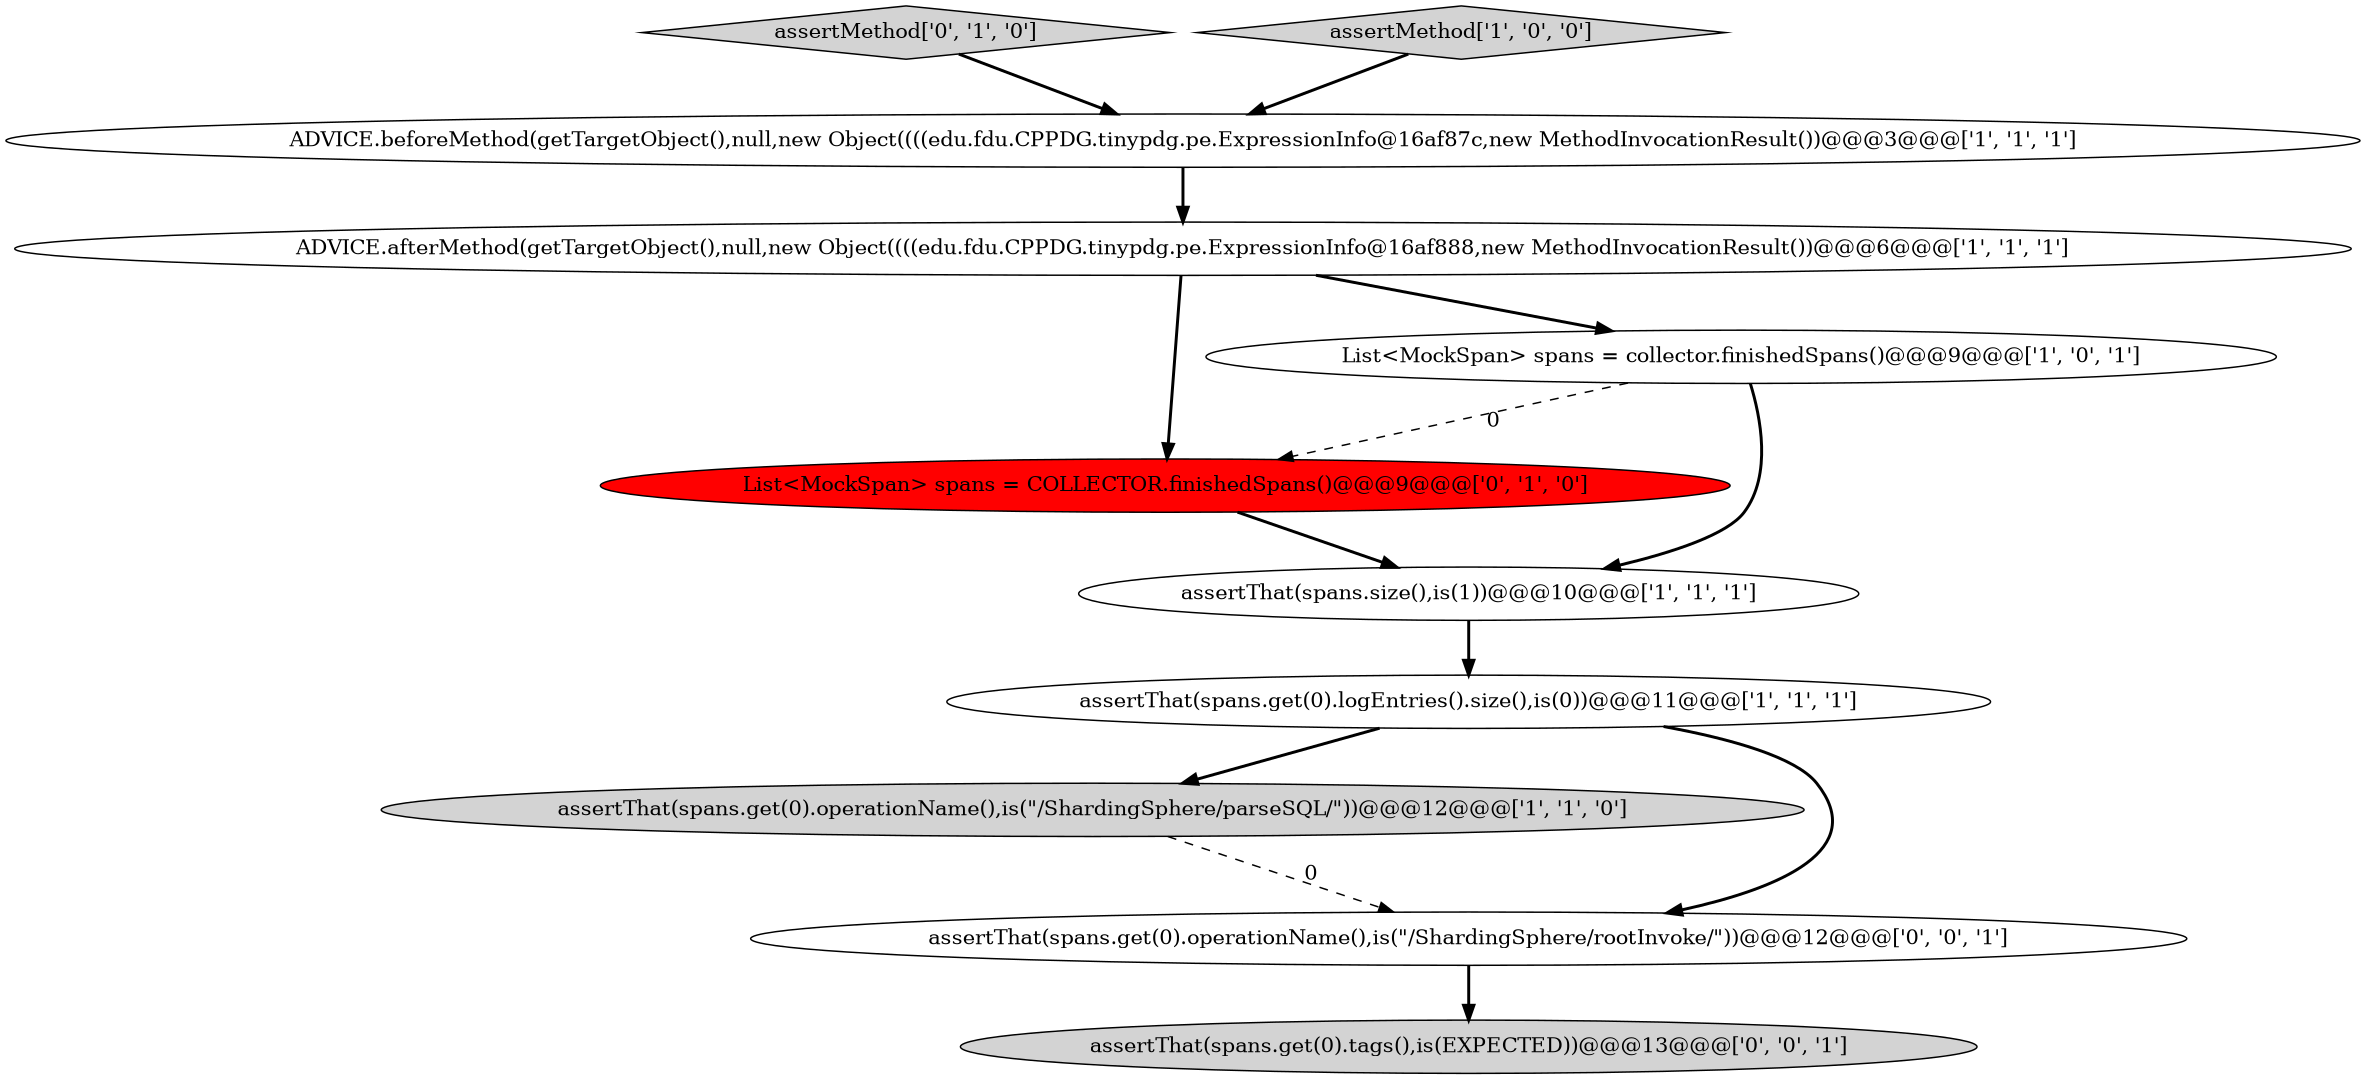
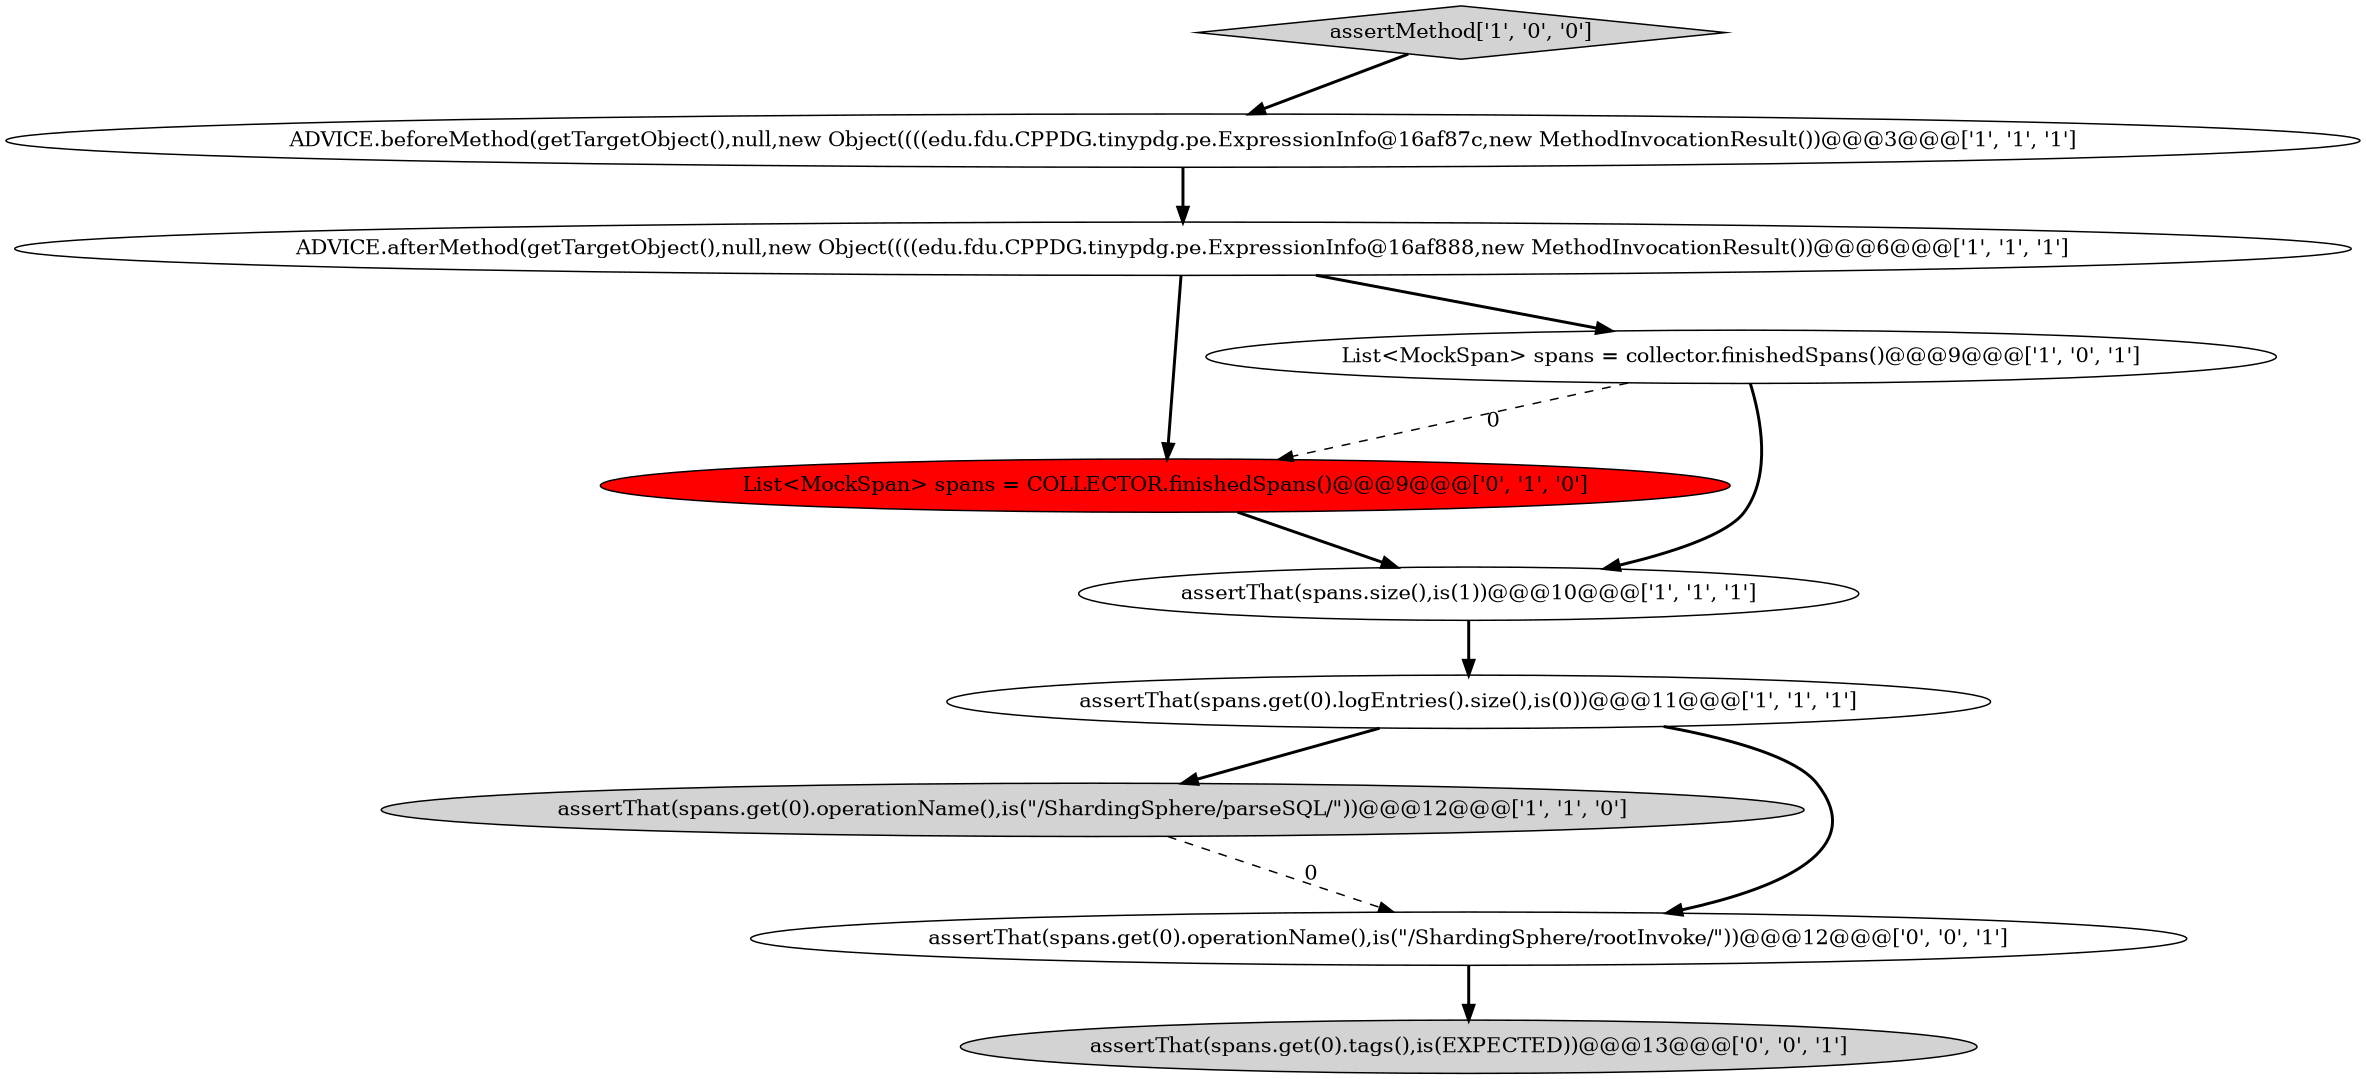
(906, 33) -> none
